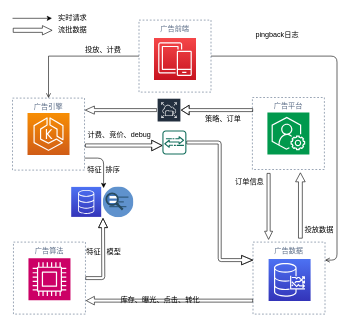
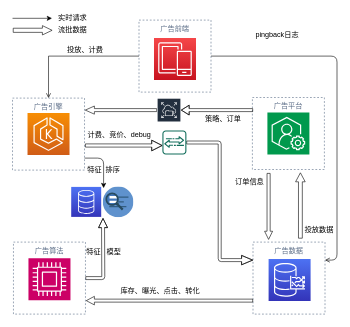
(103, 50) -> (85, 50)
(160, 300) -> (160, 291)
